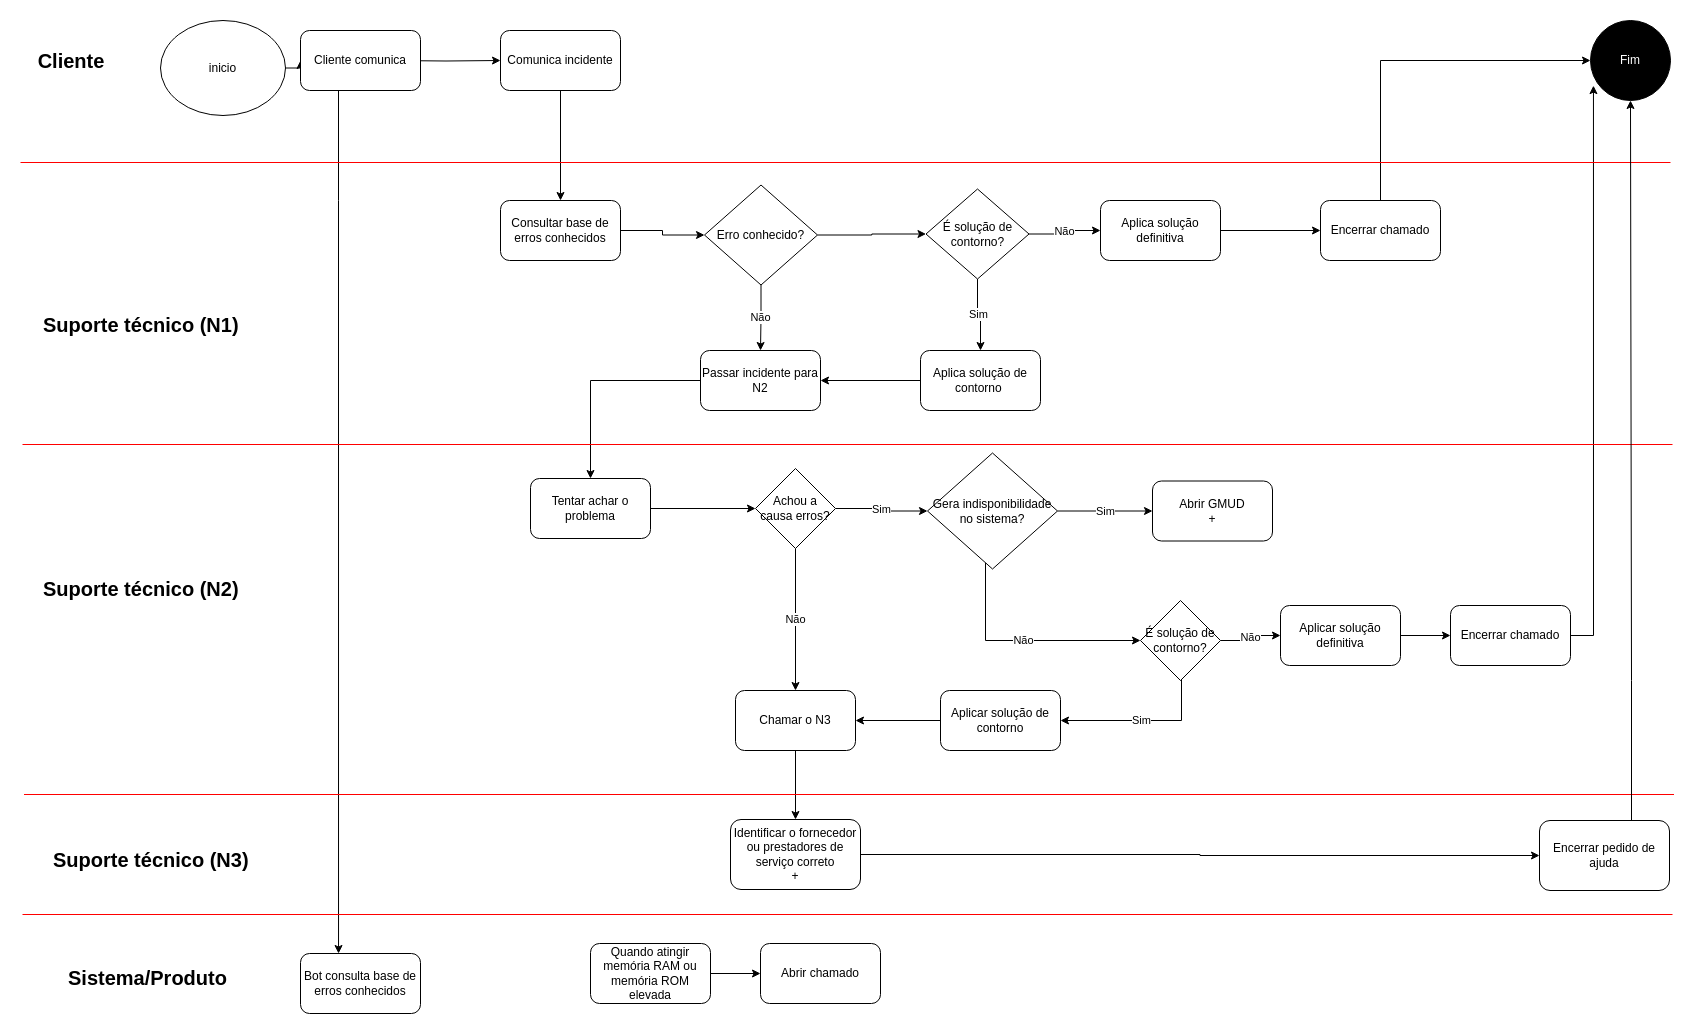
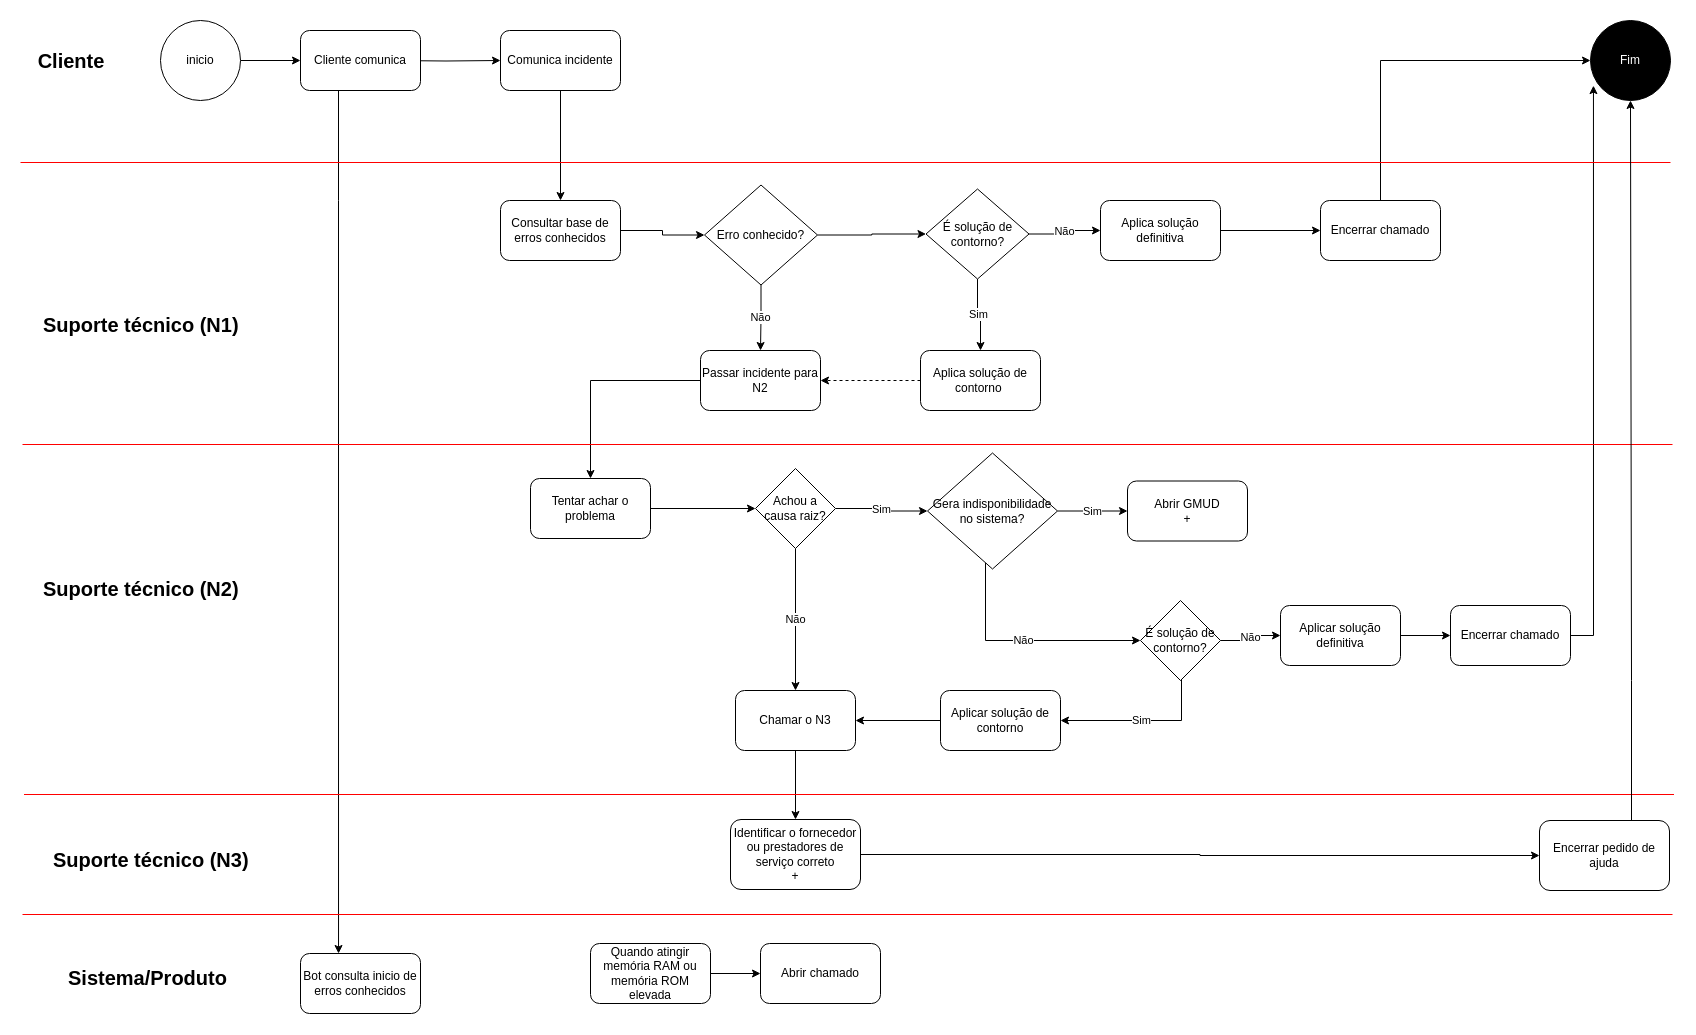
(223, 68) -> (201, 61)
(874, 381) -> (874, 381)
(796, 509) -> (796, 509)
(1213, 511) -> (1188, 511)
(361, 984) -> (361, 984)
